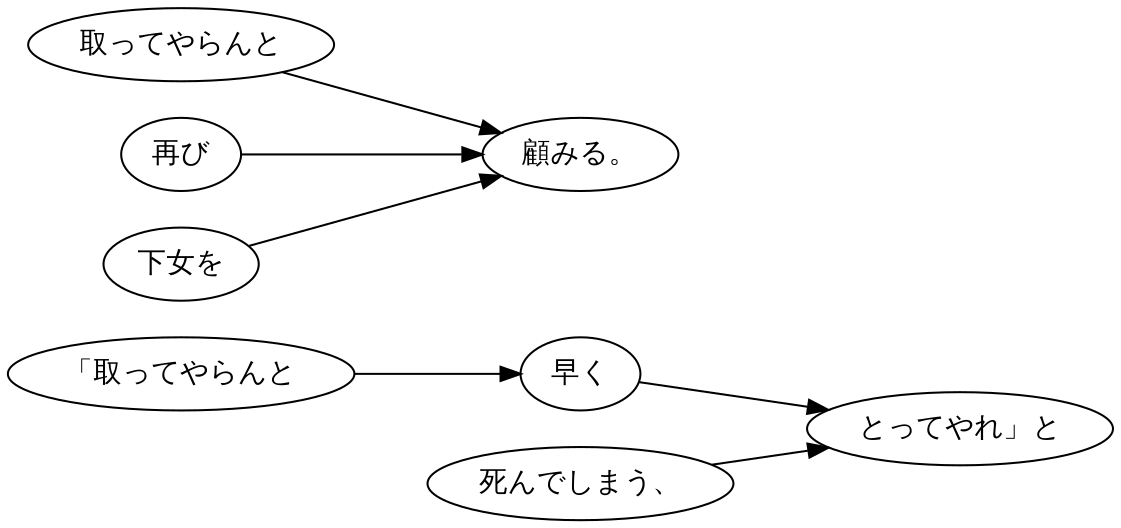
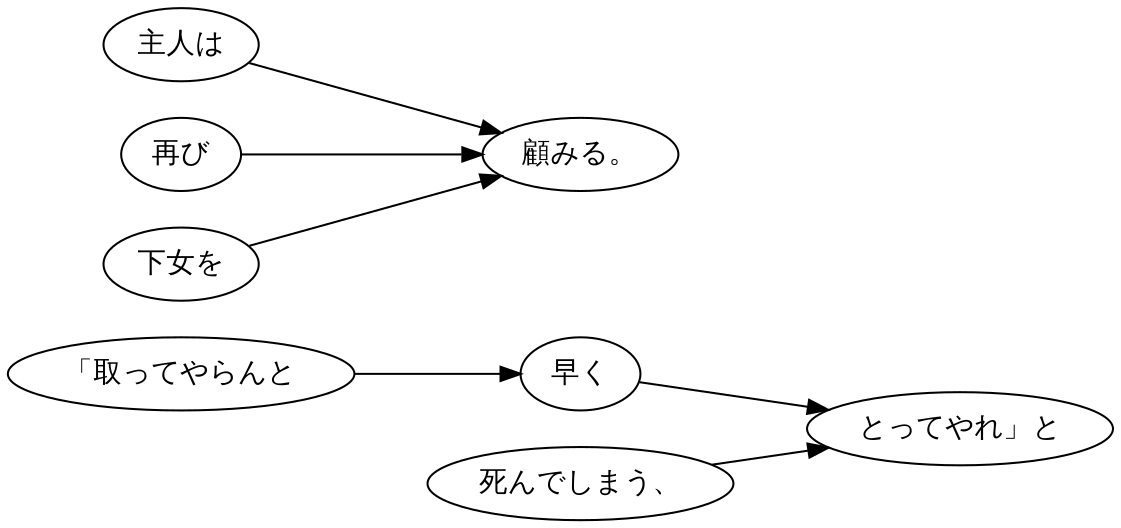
(181, 45) -> (181, 45)
